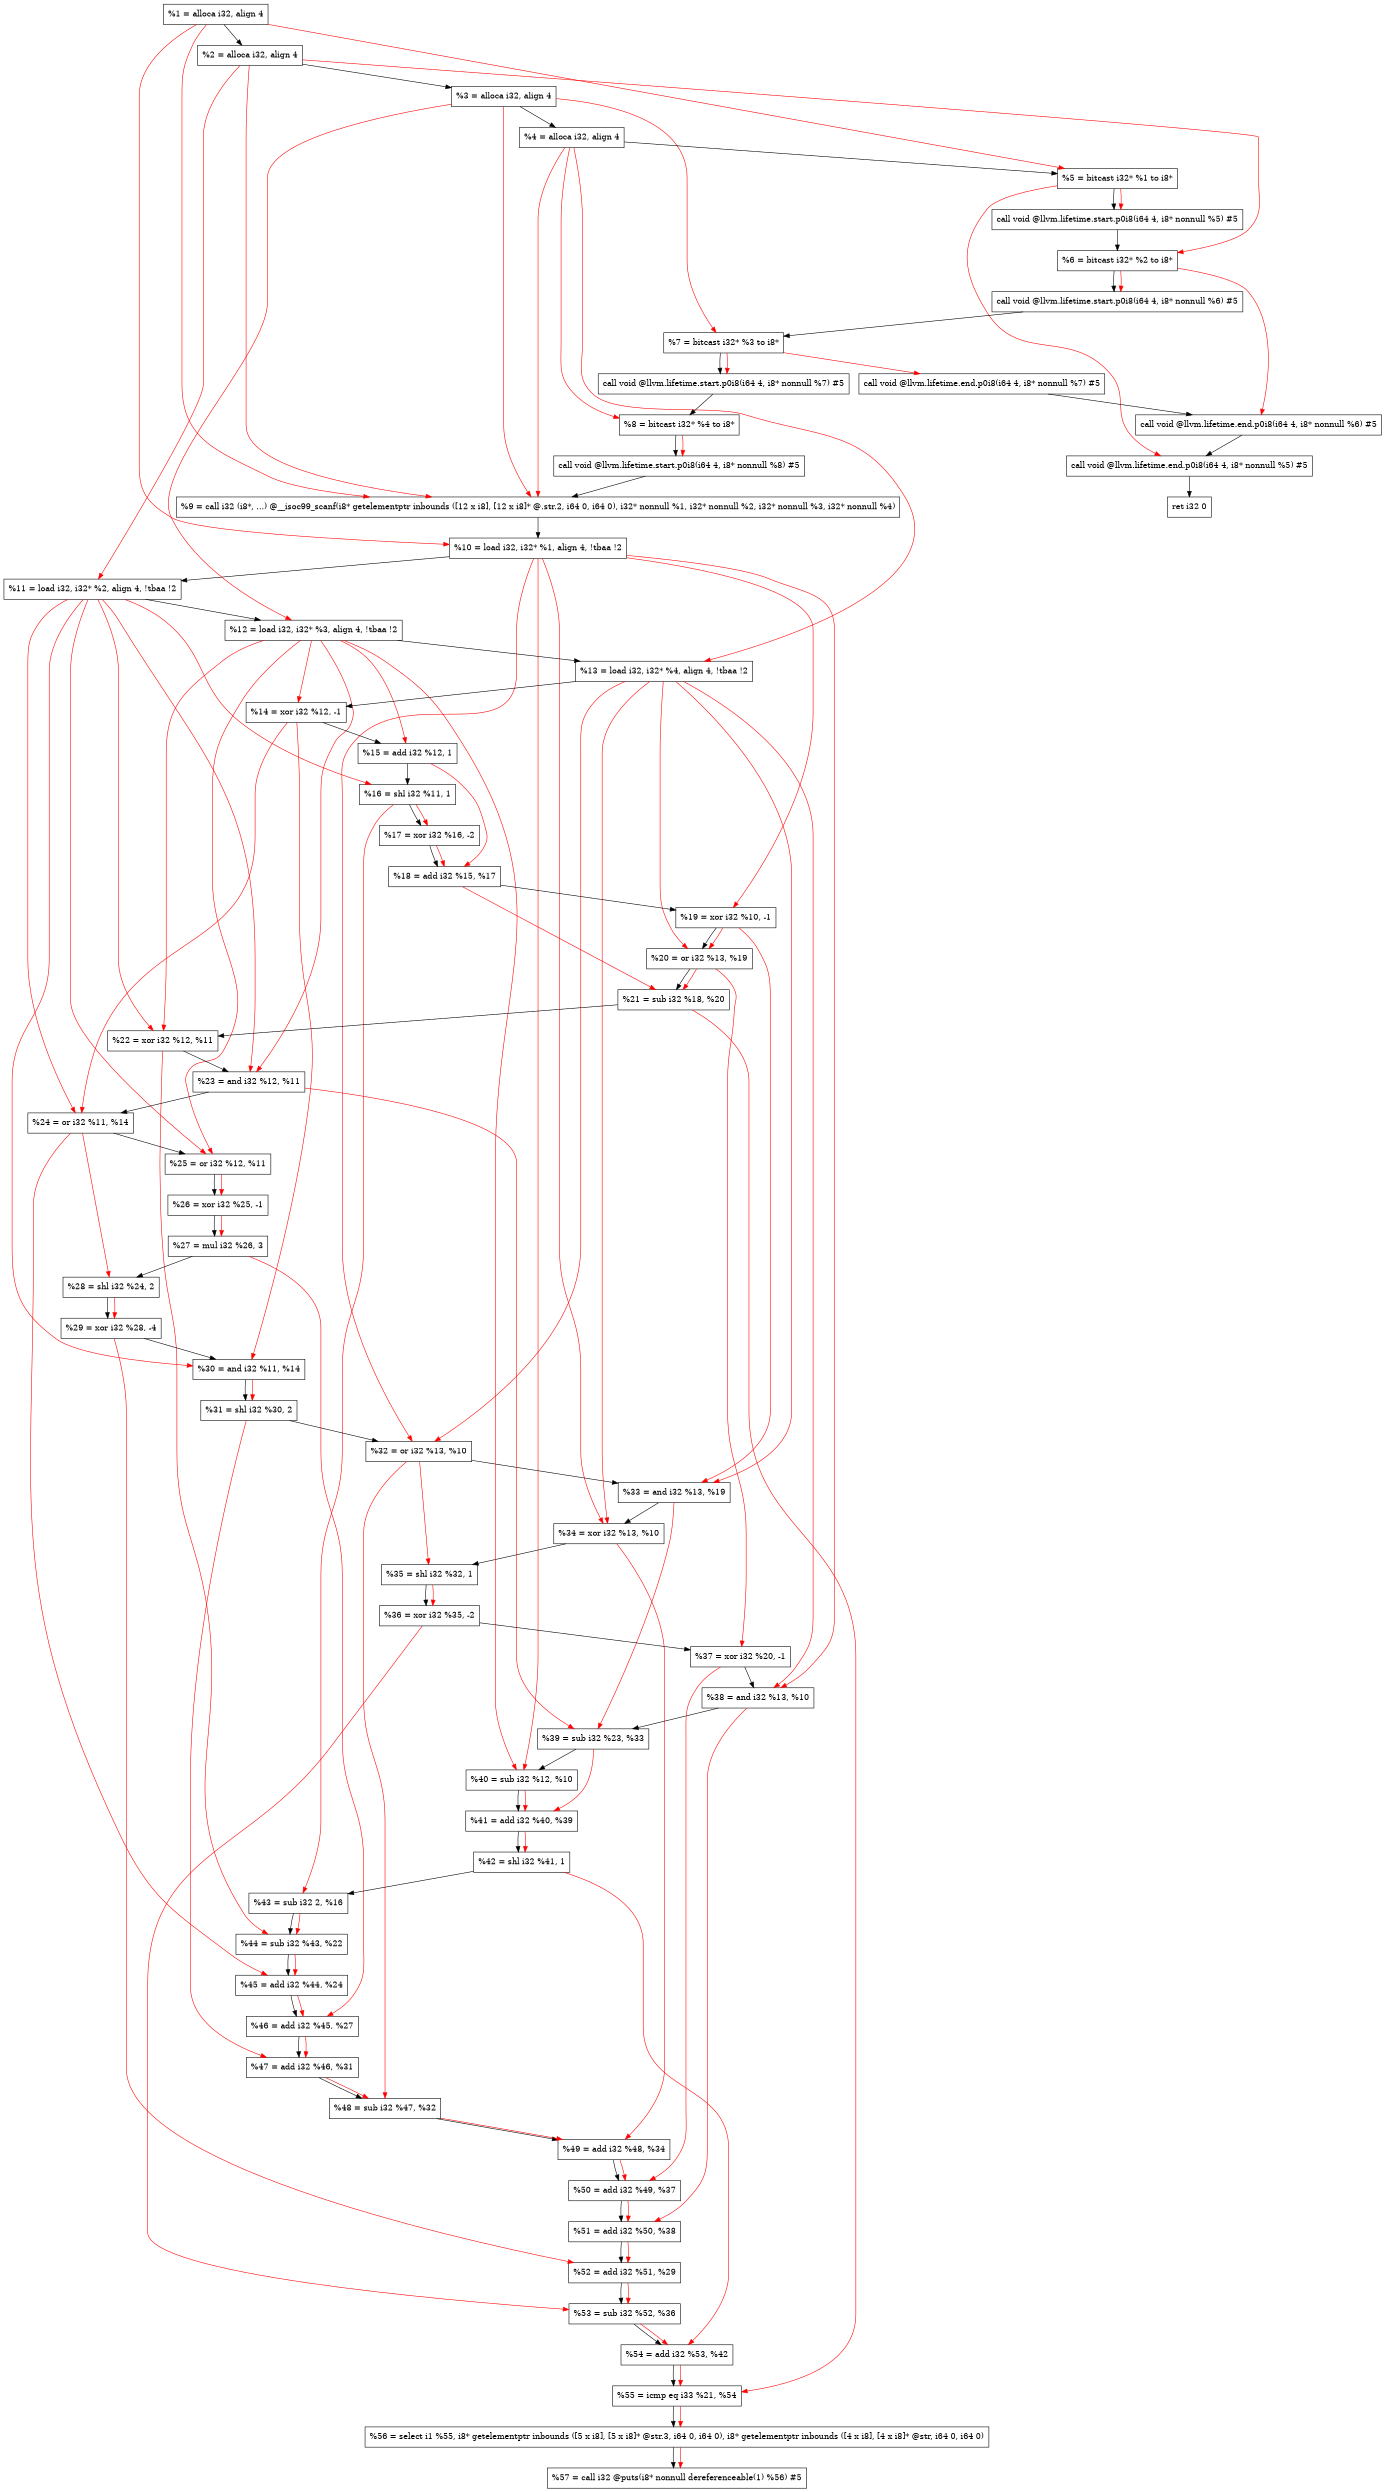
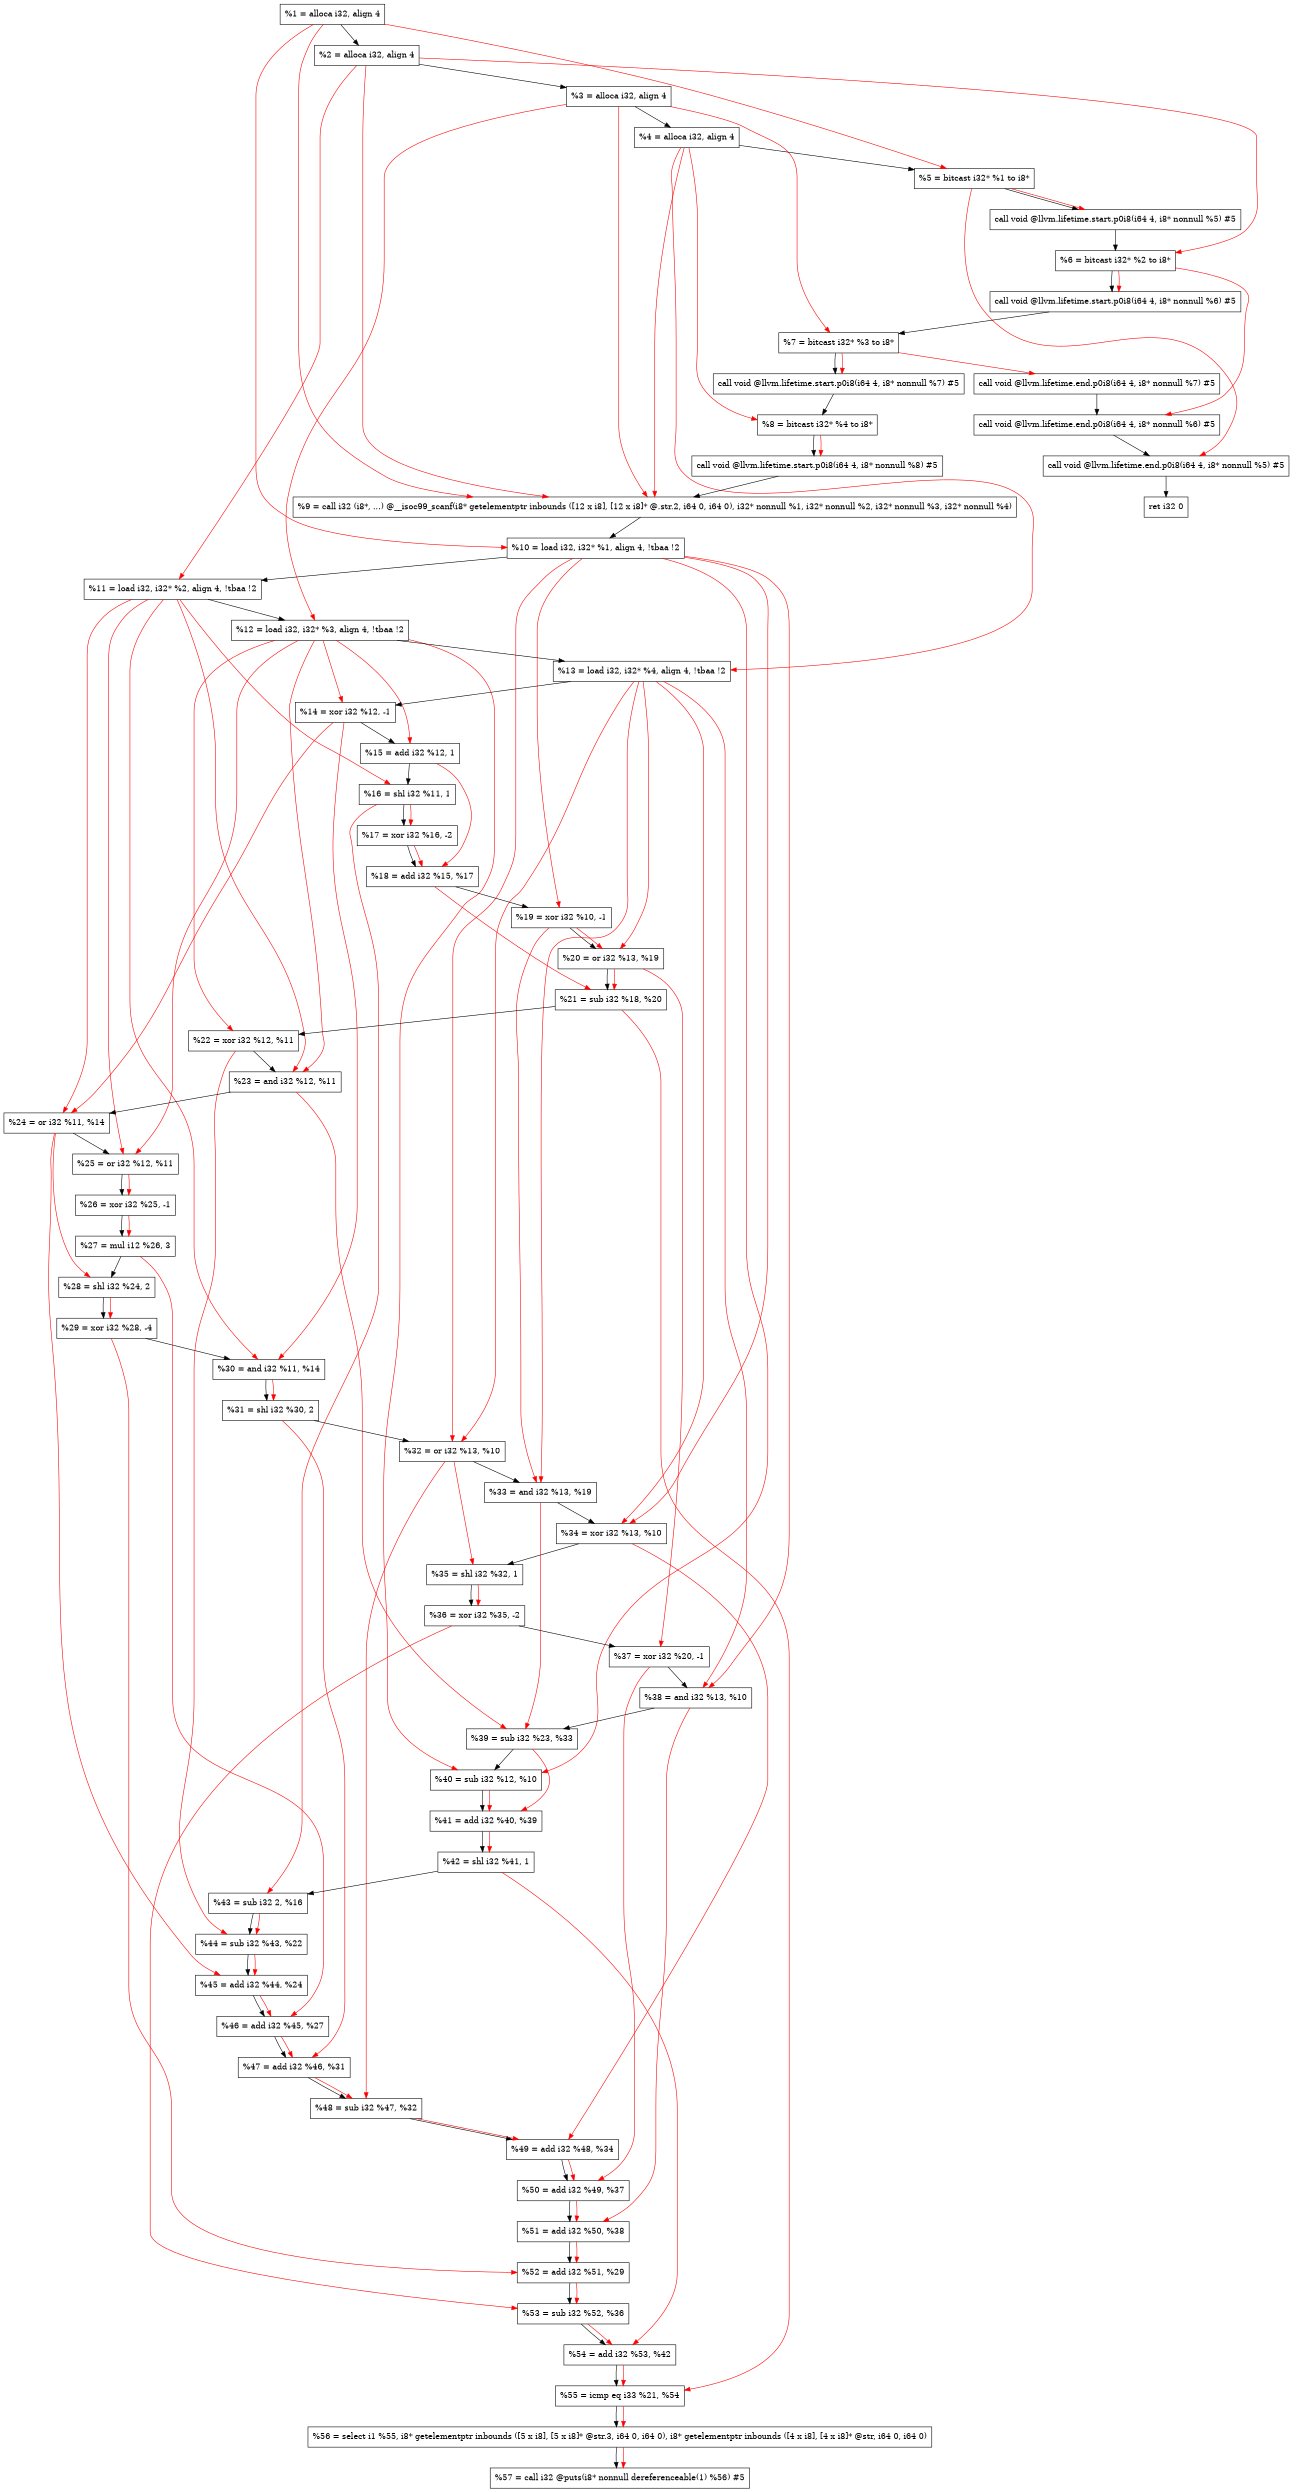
(118, 815) -> none
(218, 1246) -> (125, 1246)
